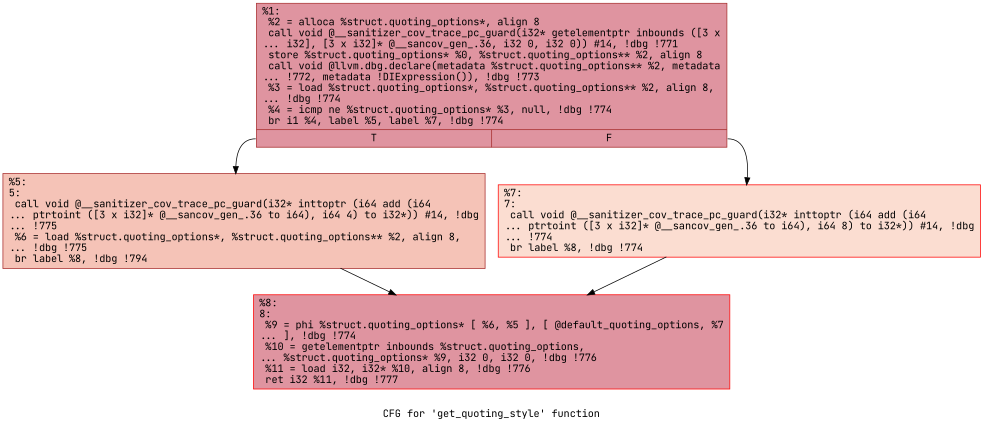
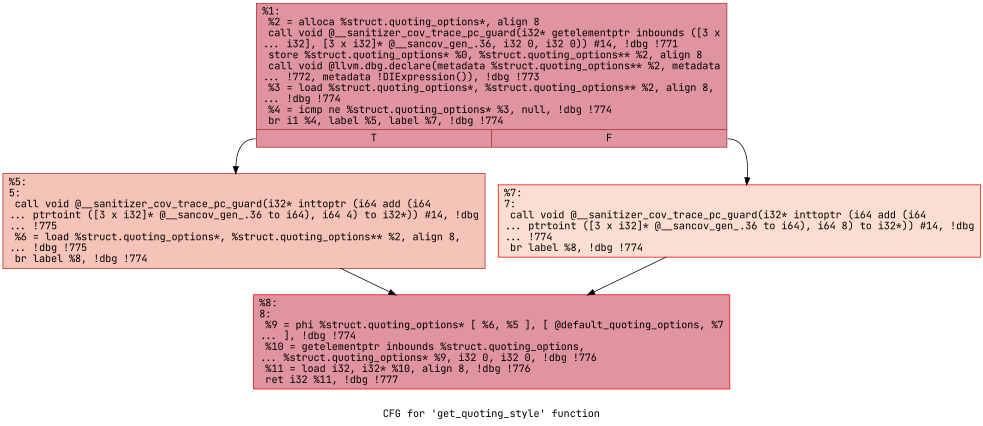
(78, 259) -> (78, 259)
